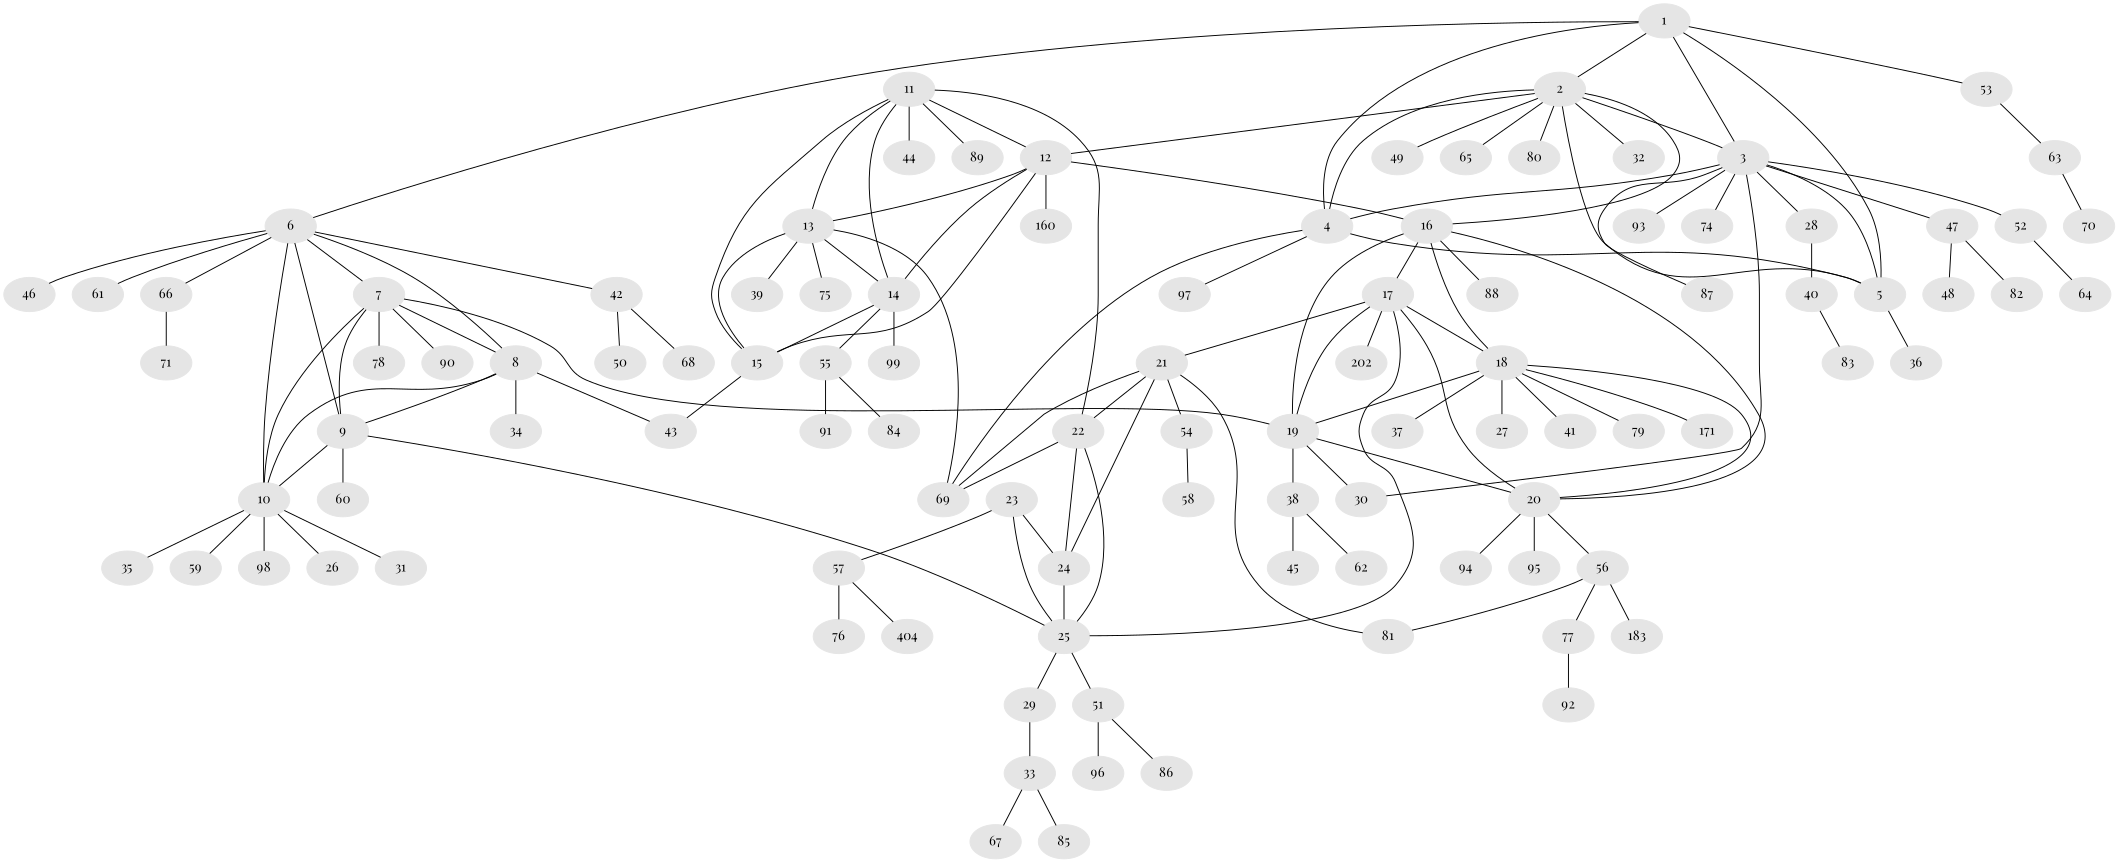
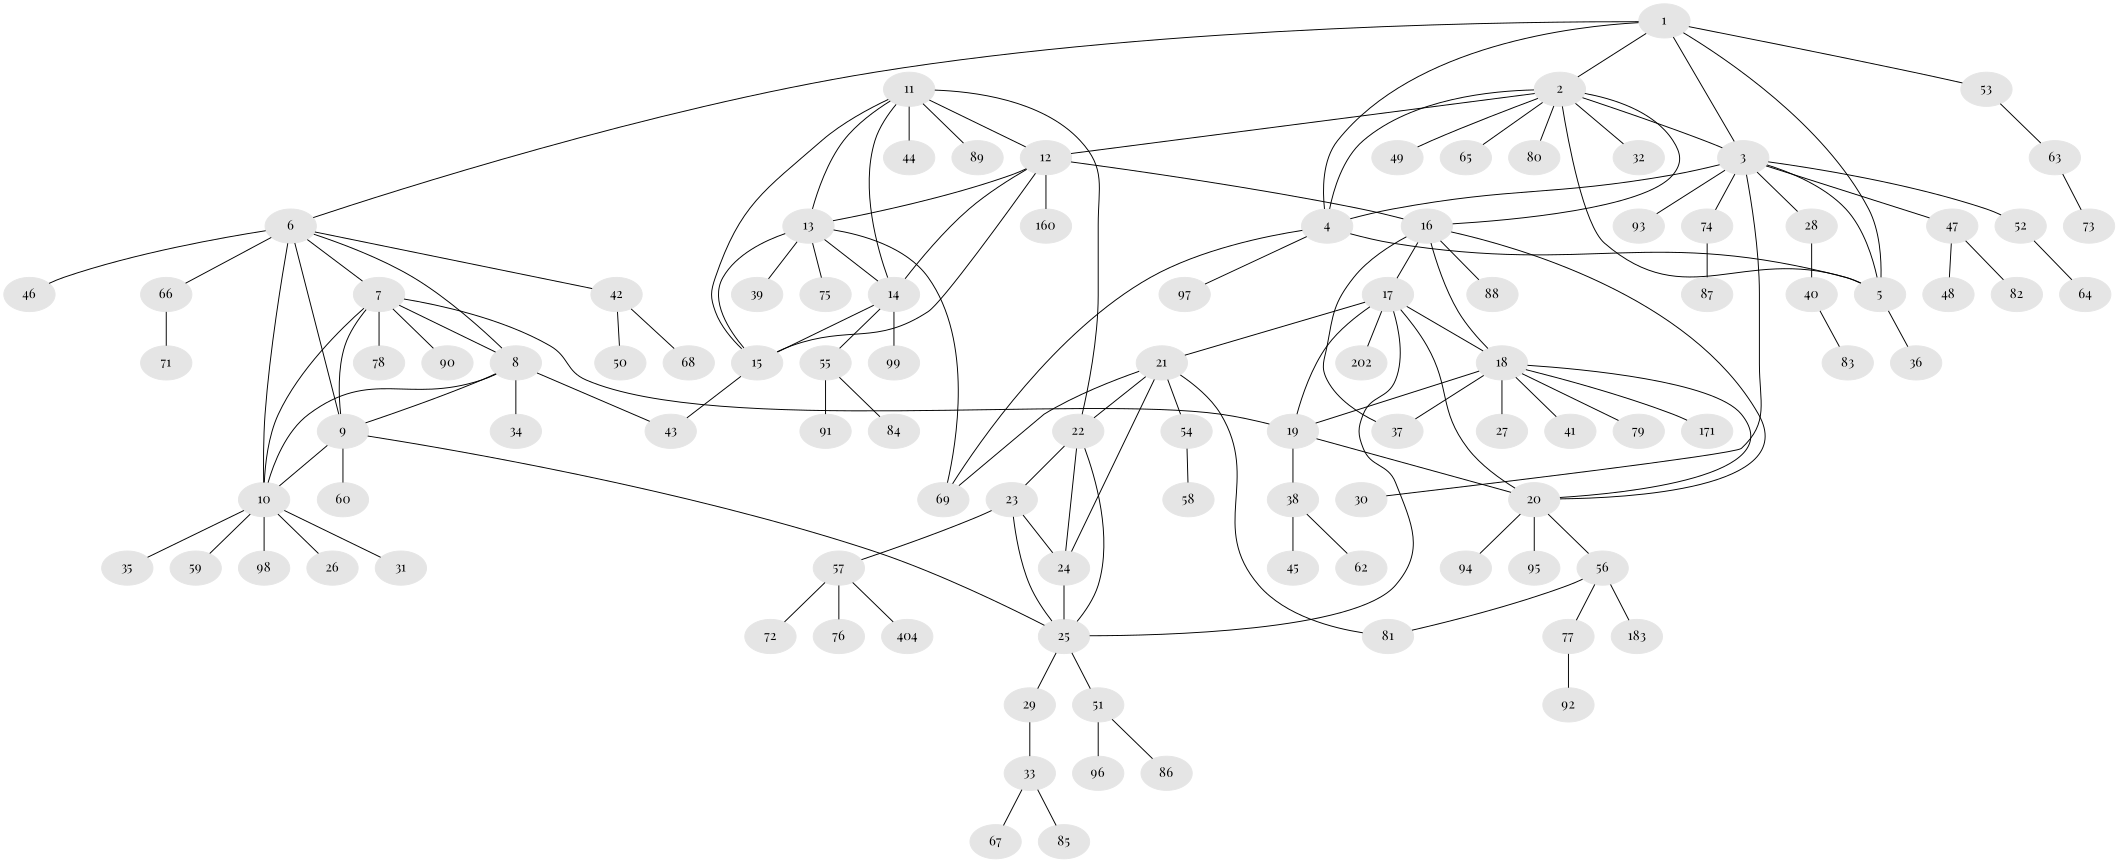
(1601, 214) -> (1707, 260)
(2089, 226) -> (2089, 226)
(98, 294) -> none
(1315, 302) -> (1331, 326)
(1011, 465) -> (1045, 466)
(1327, 465) -> none
none -> (770, 636)
